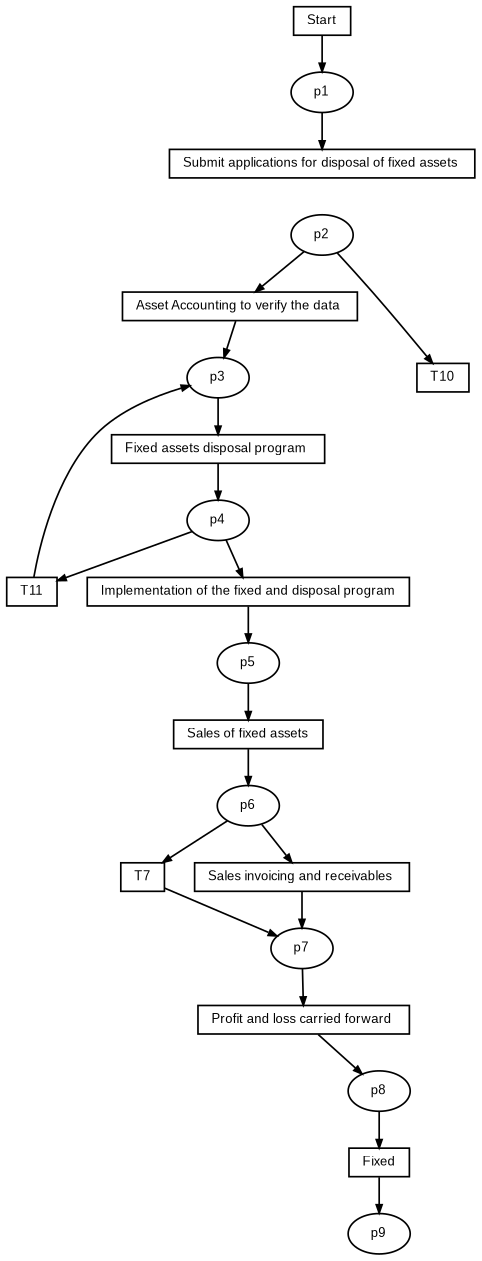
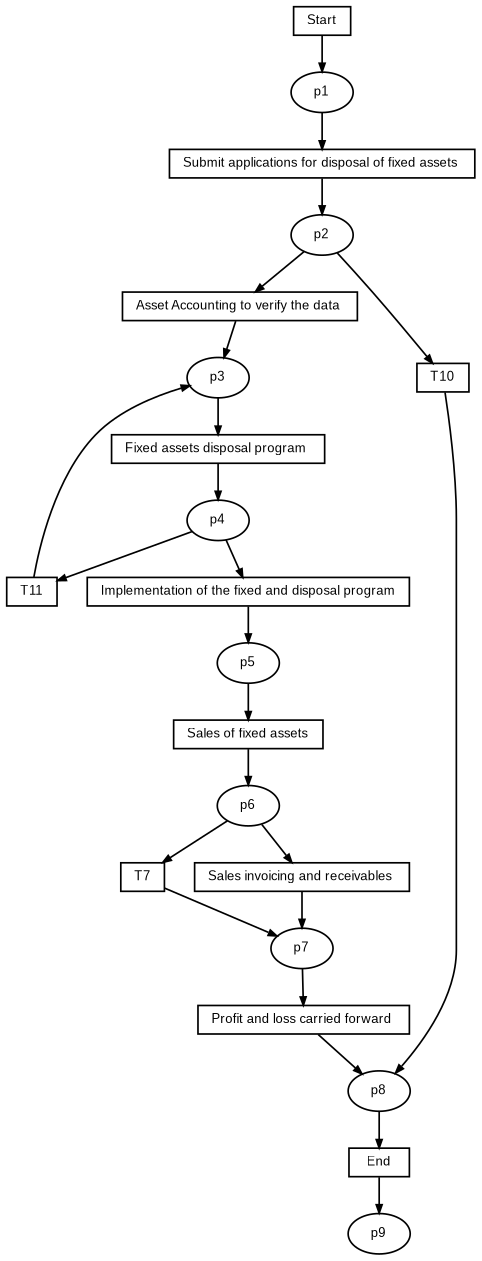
none -> (322, 192)
none -> (456, 736)
(379, 1162) -> (379, 1162)
